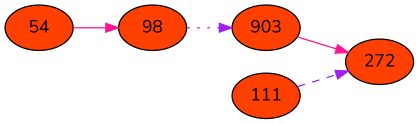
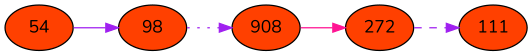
(90, 28) -> (90, 28)
(266, 28) -> (266, 28)
(317, 81) -> (430, 28)
